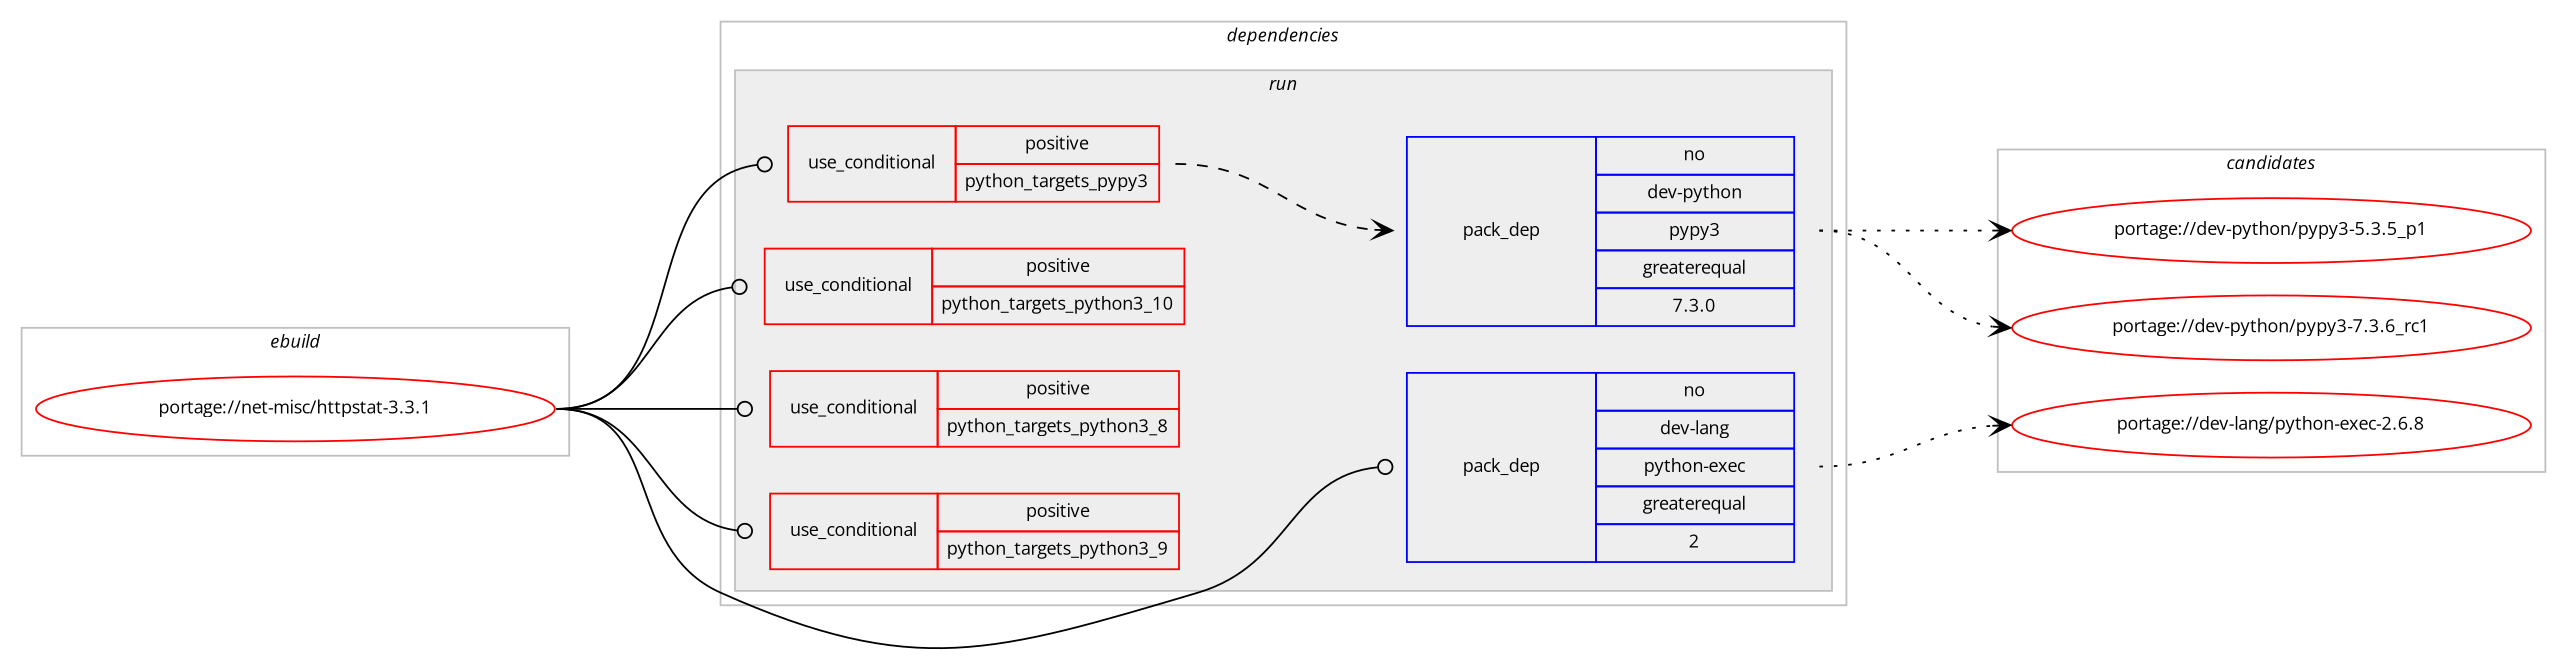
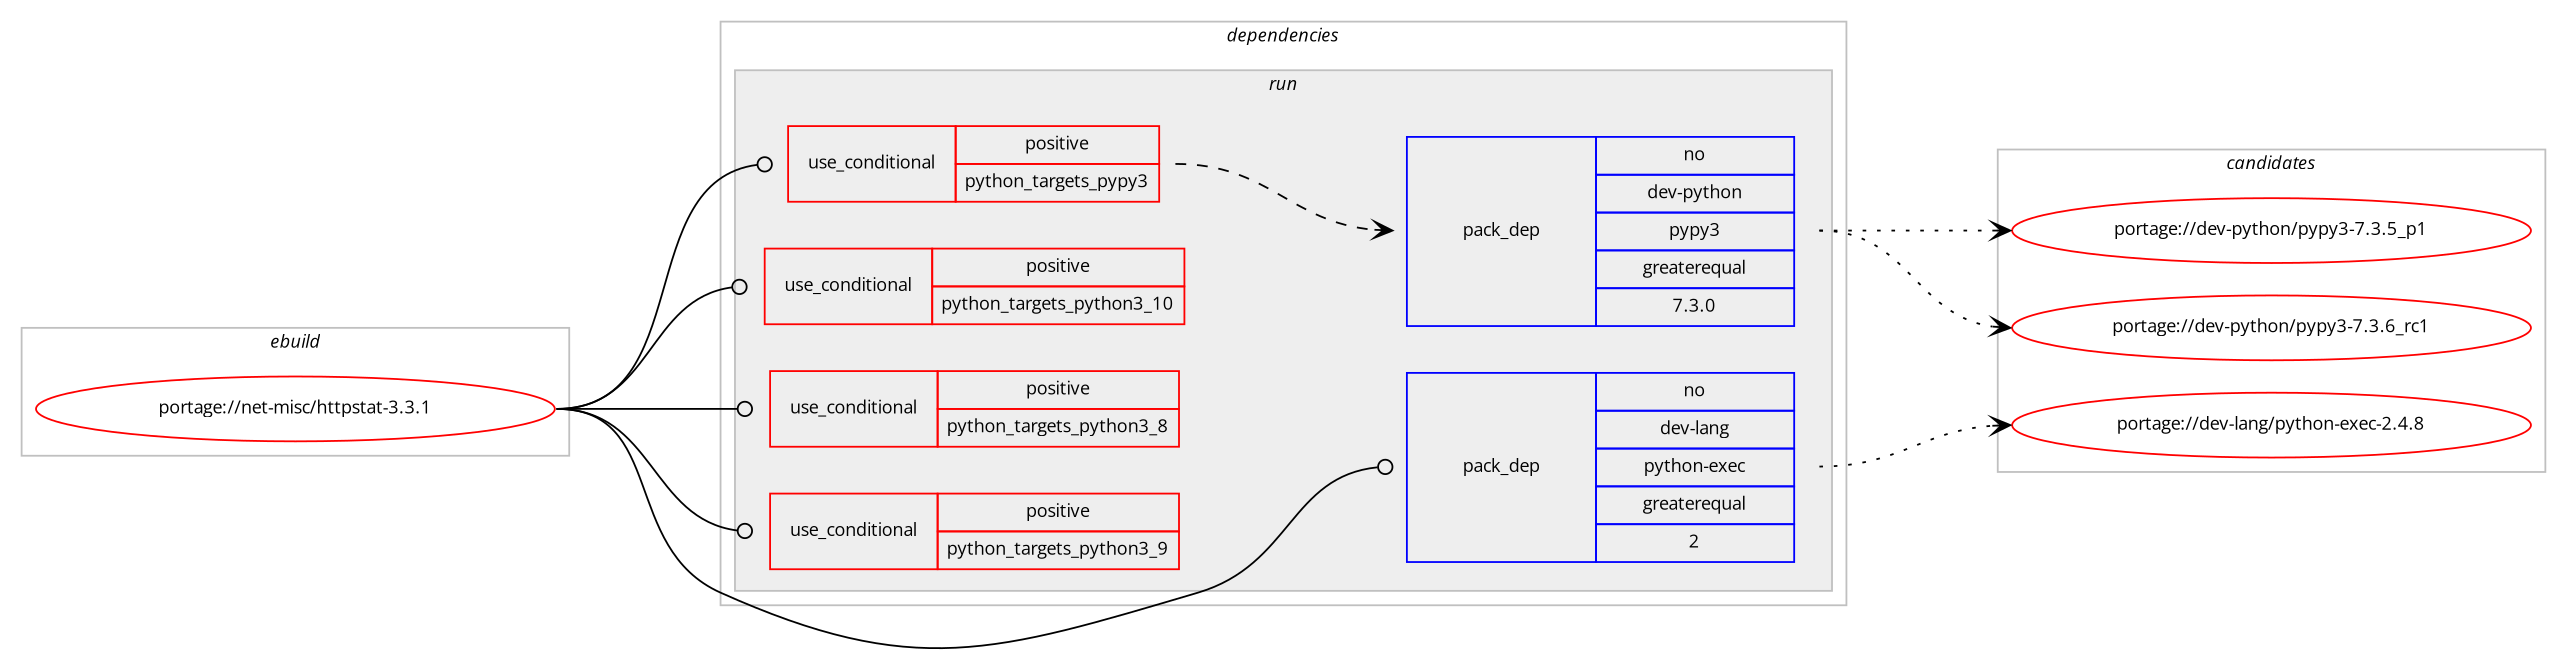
(2272, 231) -> (2272, 231)
(2272, 425) -> (2272, 425)
